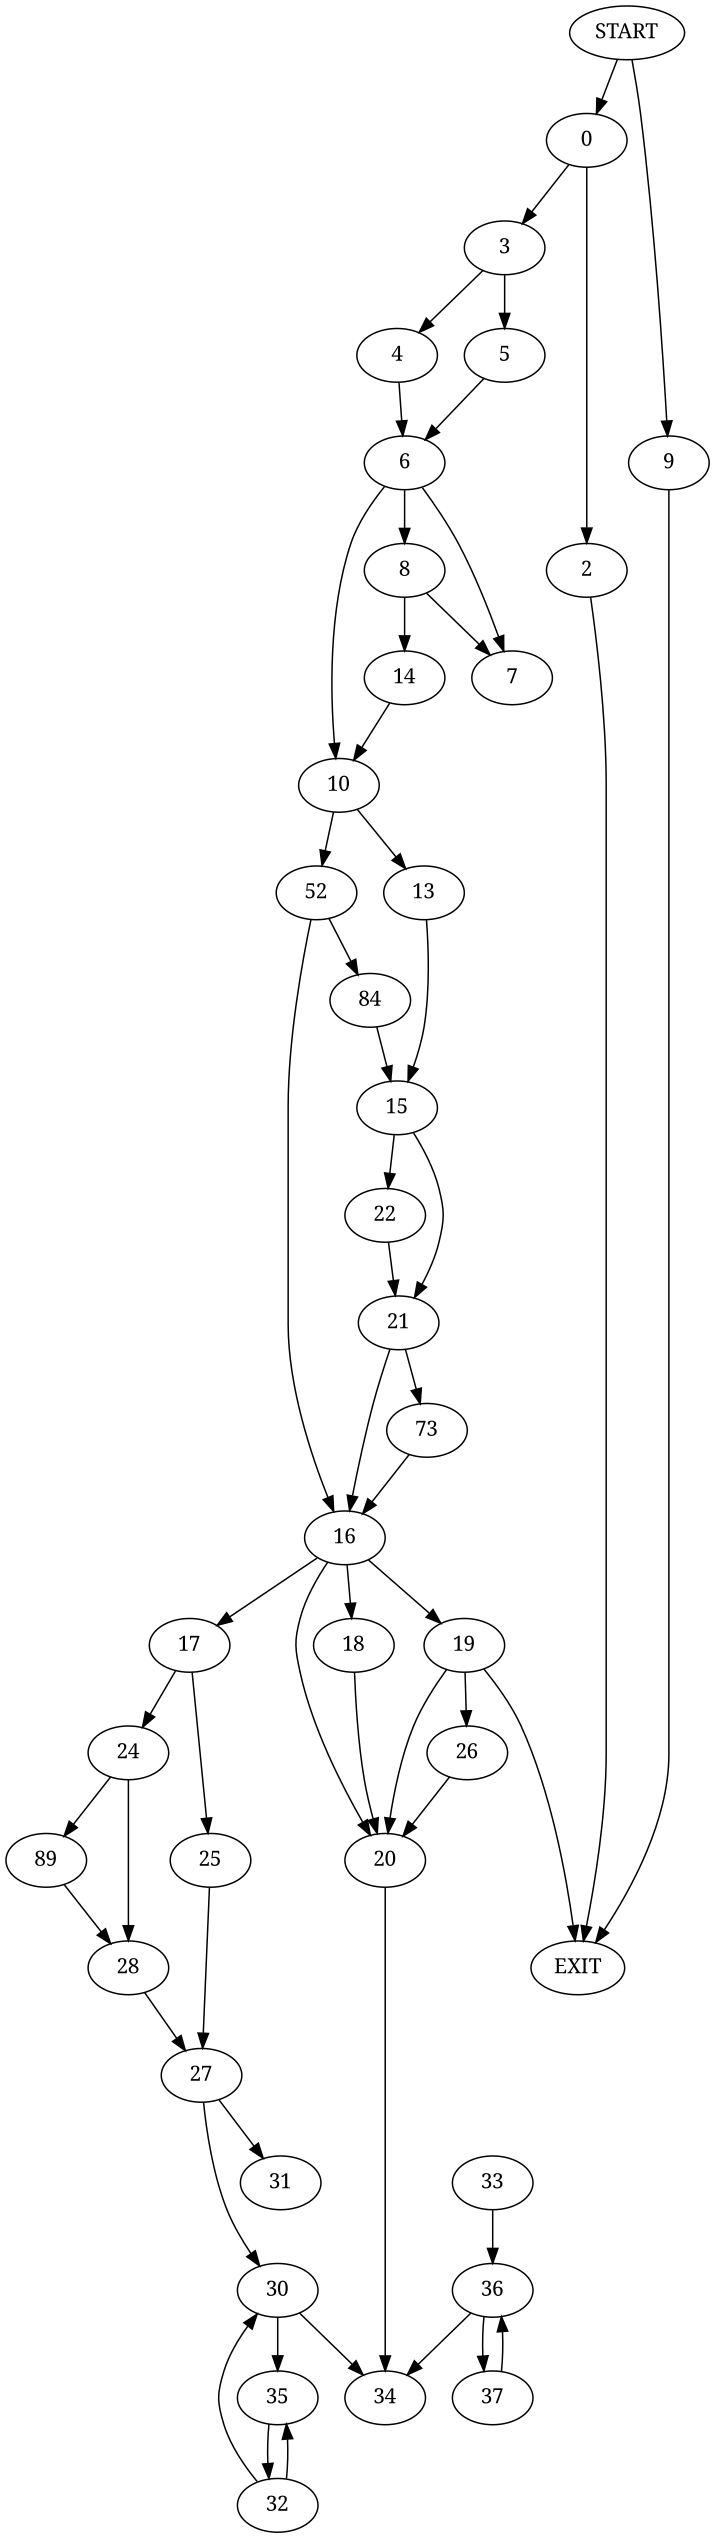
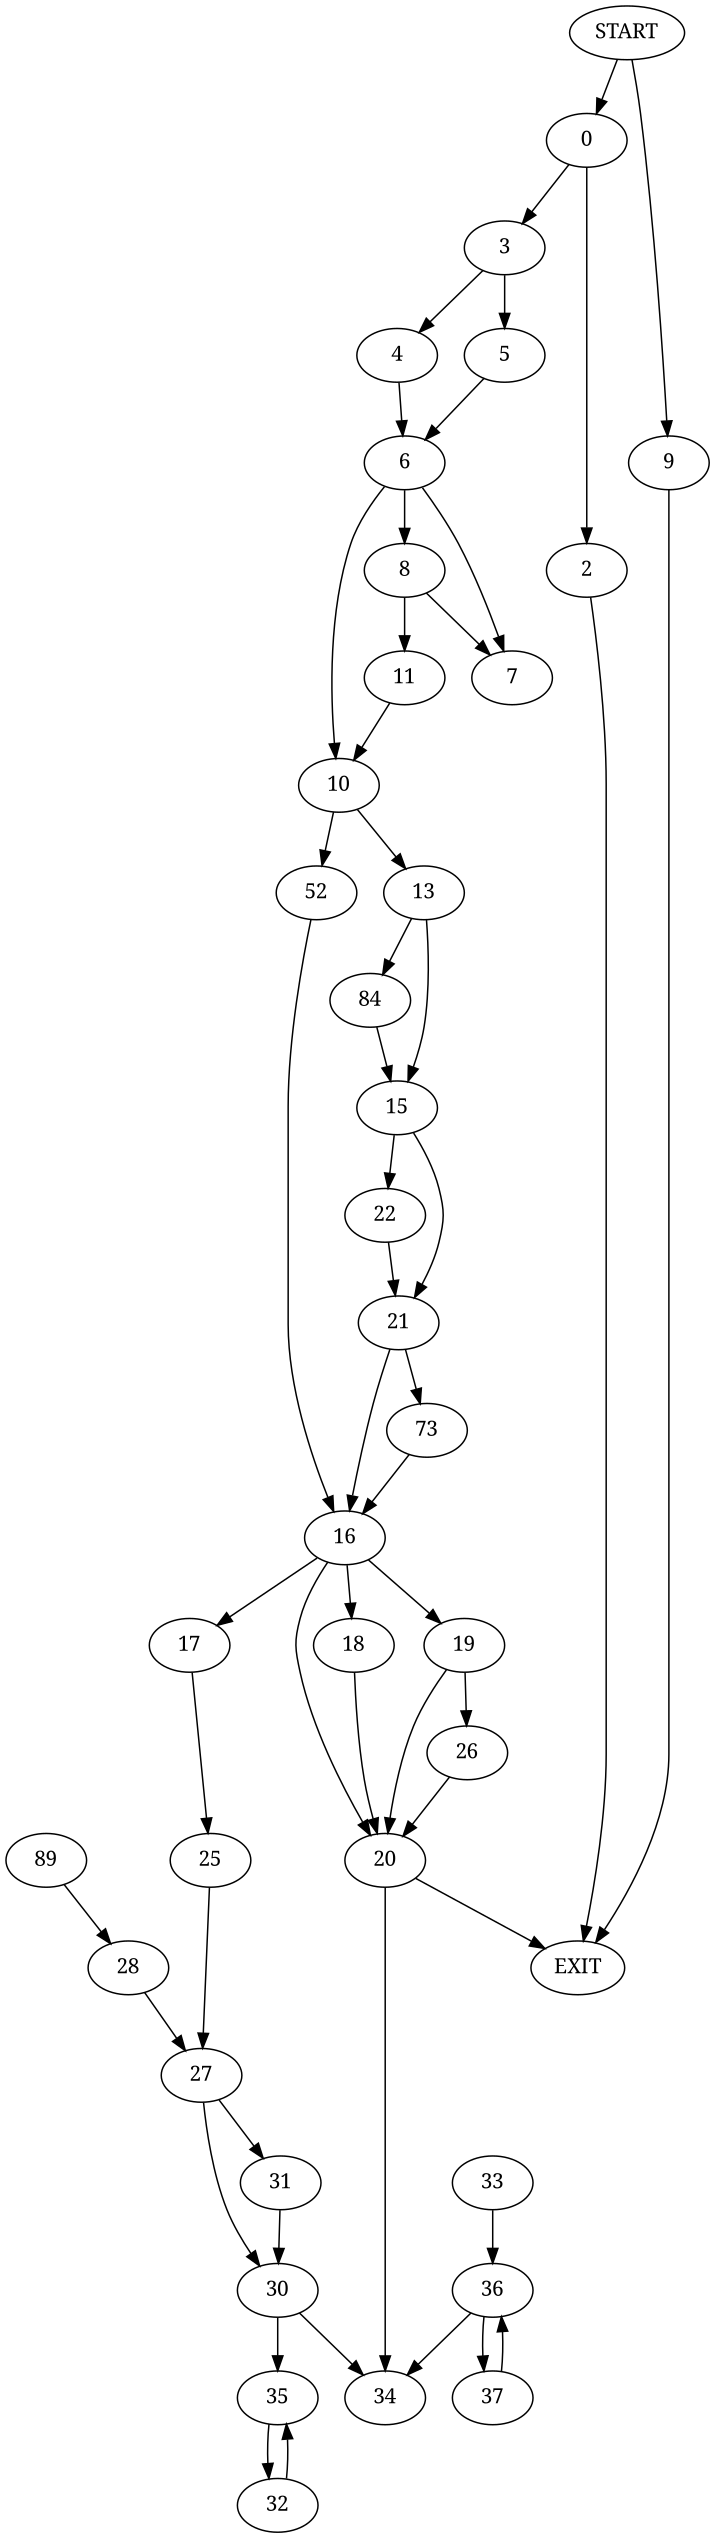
(405, 678) -> (405, 678)
(340, 940) -> (401, 940)
(128, 1753) -> none
(545, 1791) -> (474, 1910)
(219, 2406) -> (279, 2229)
